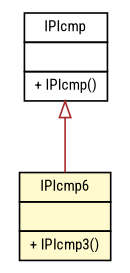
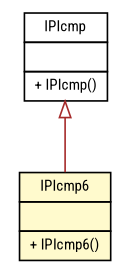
(65, 245) -> (65, 245)
